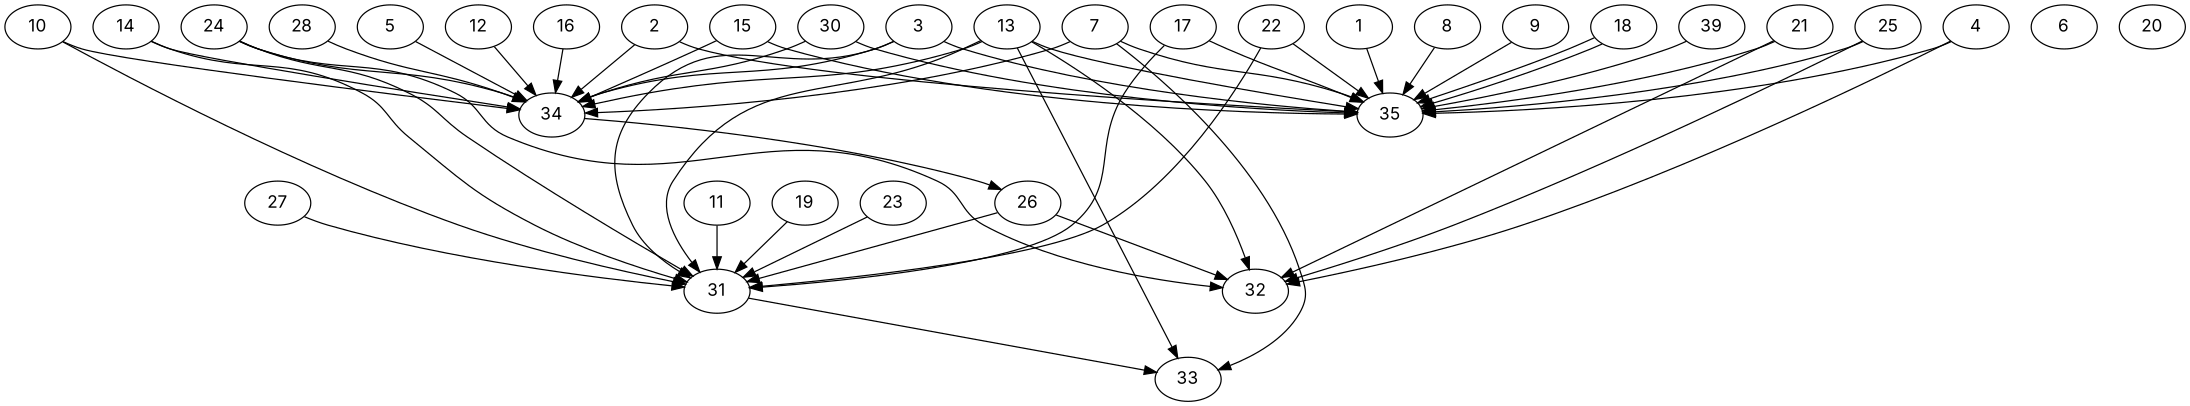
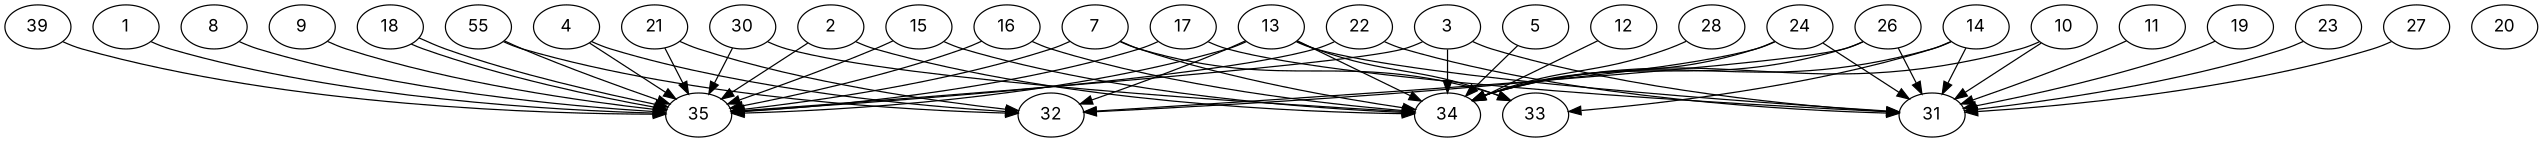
(1888, 27) -> (478, 27)
(2064, 27) -> none
none -> (864, 79)
(789, 142) -> (1674, 71)
(946, 334) -> (1768, 87)
